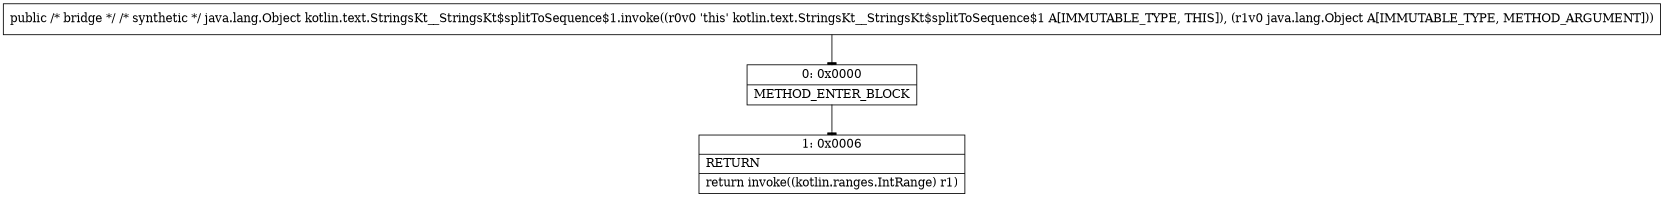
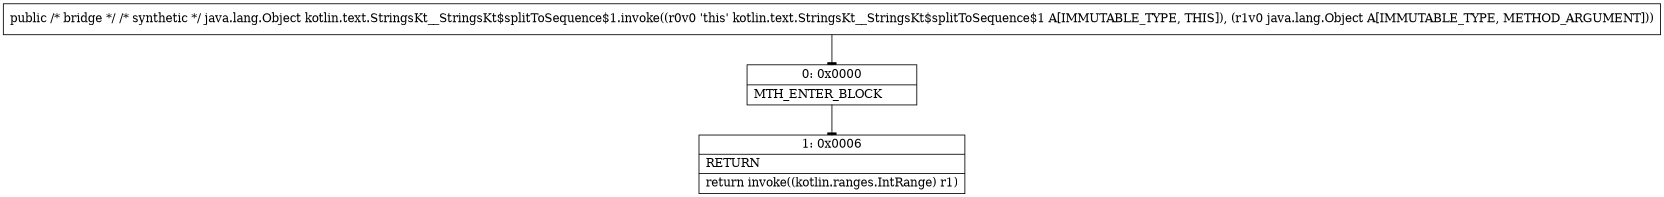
(832, 94) -> (818, 94)
